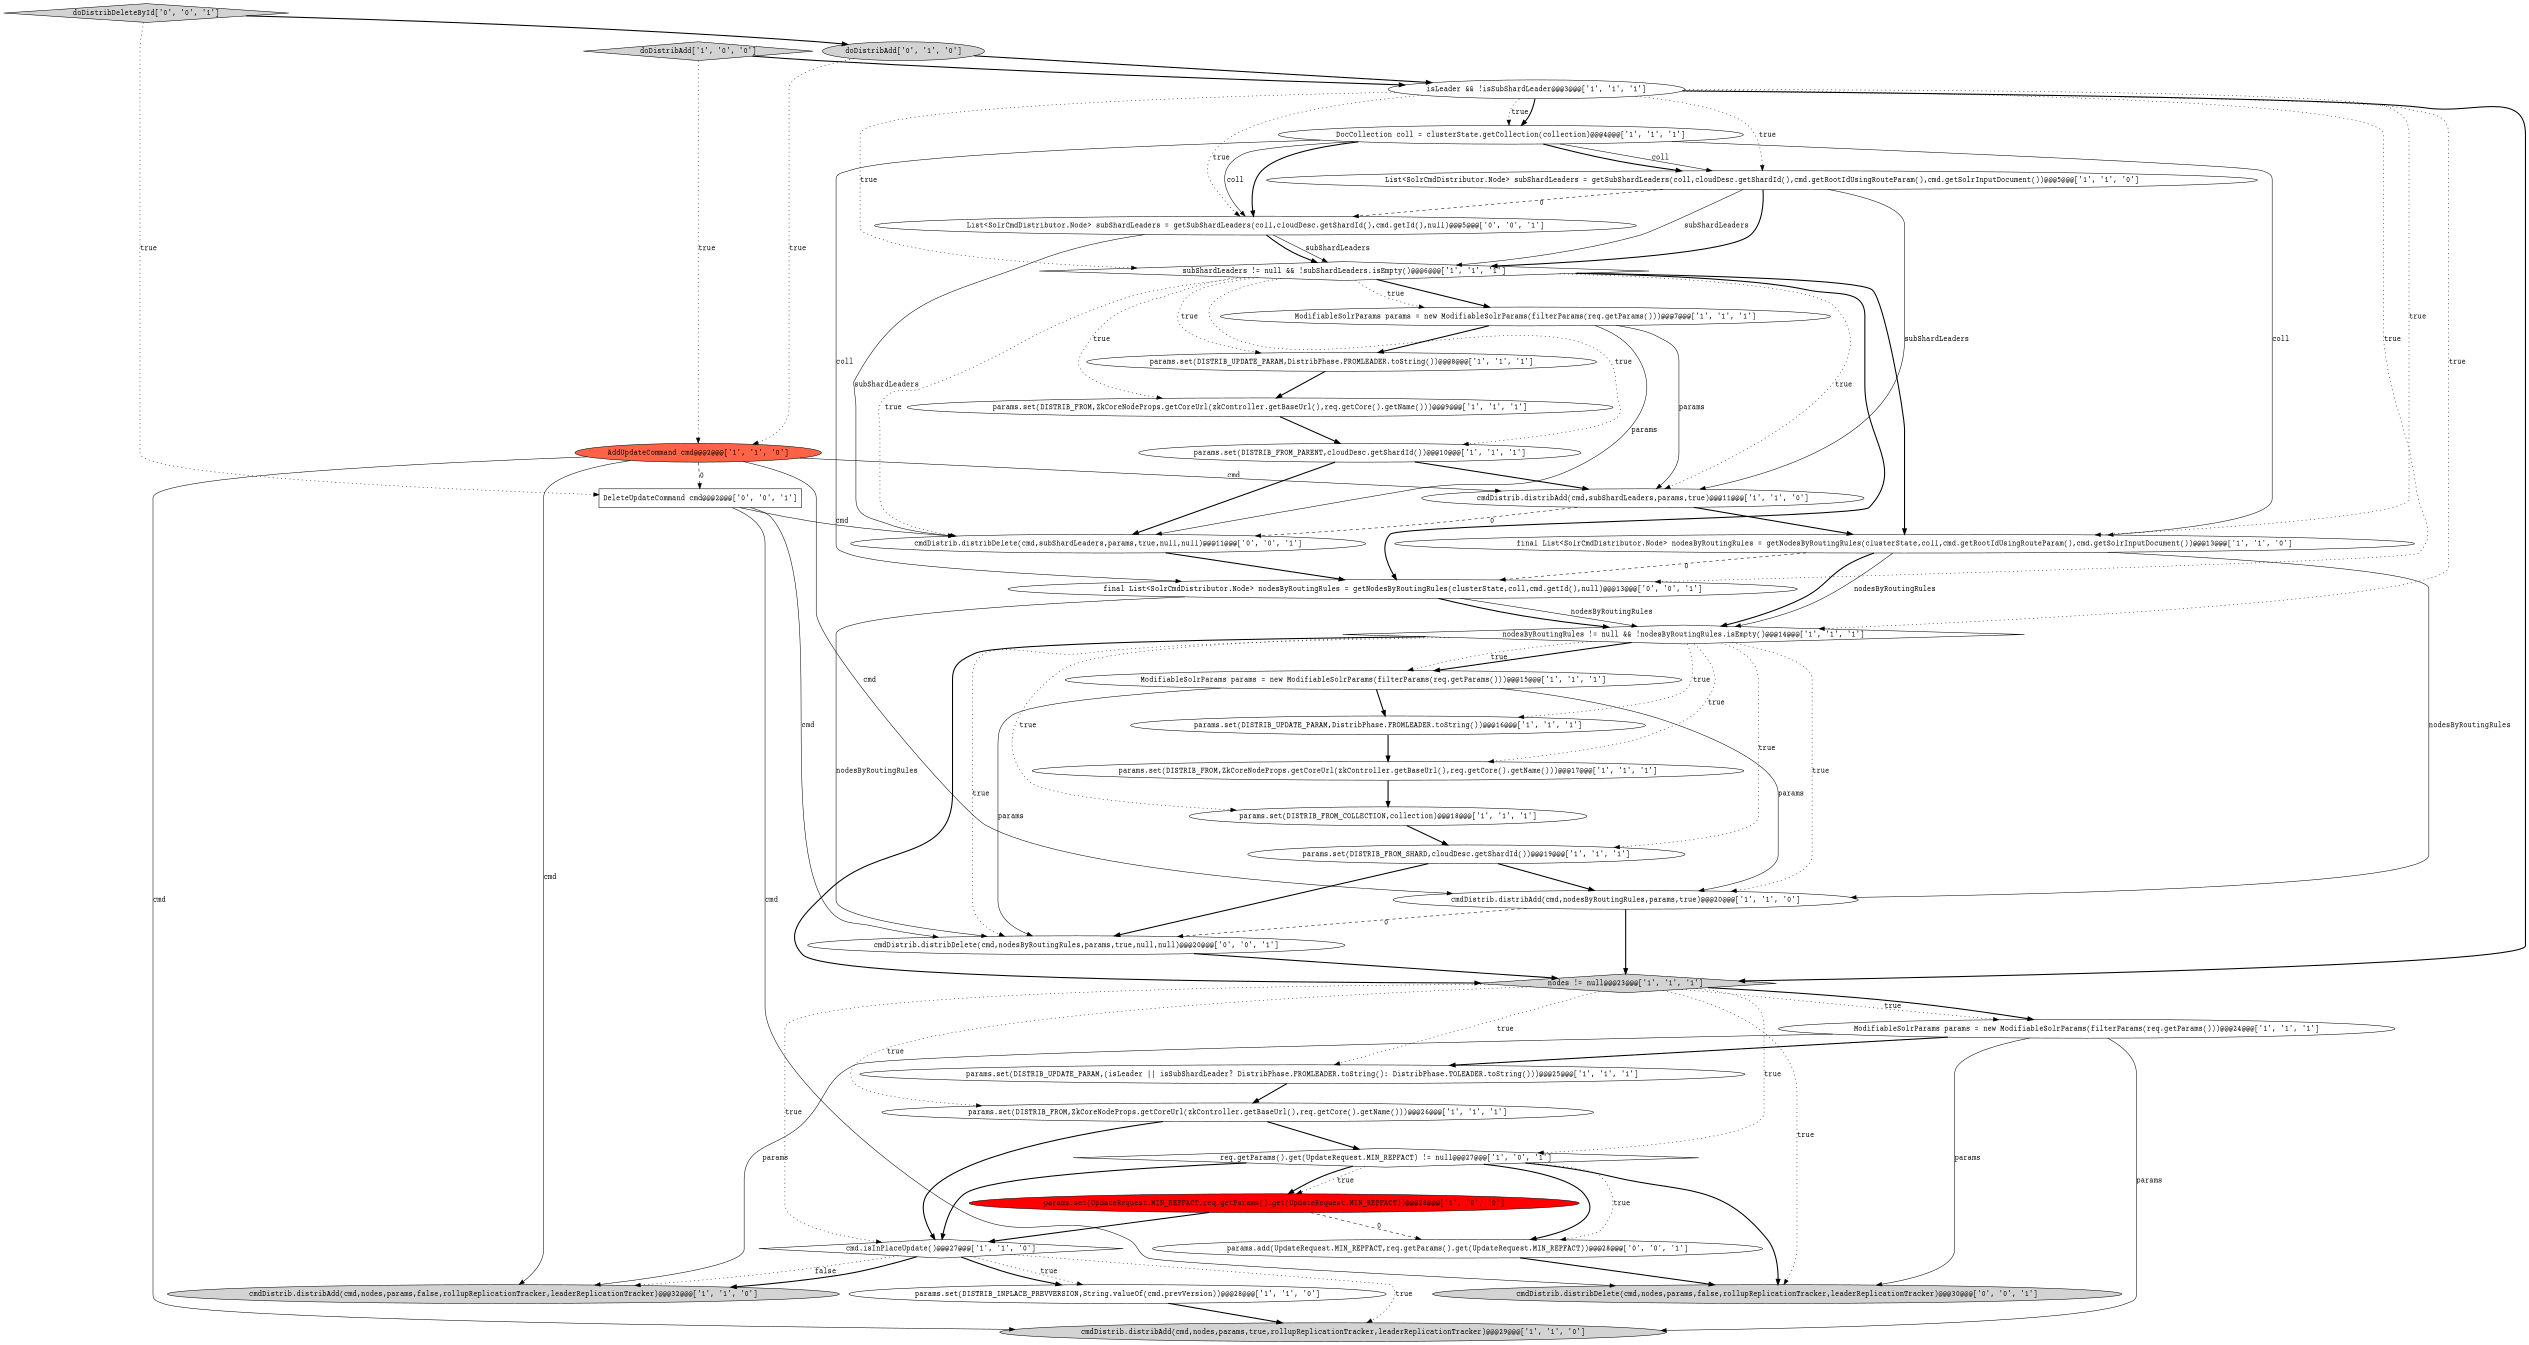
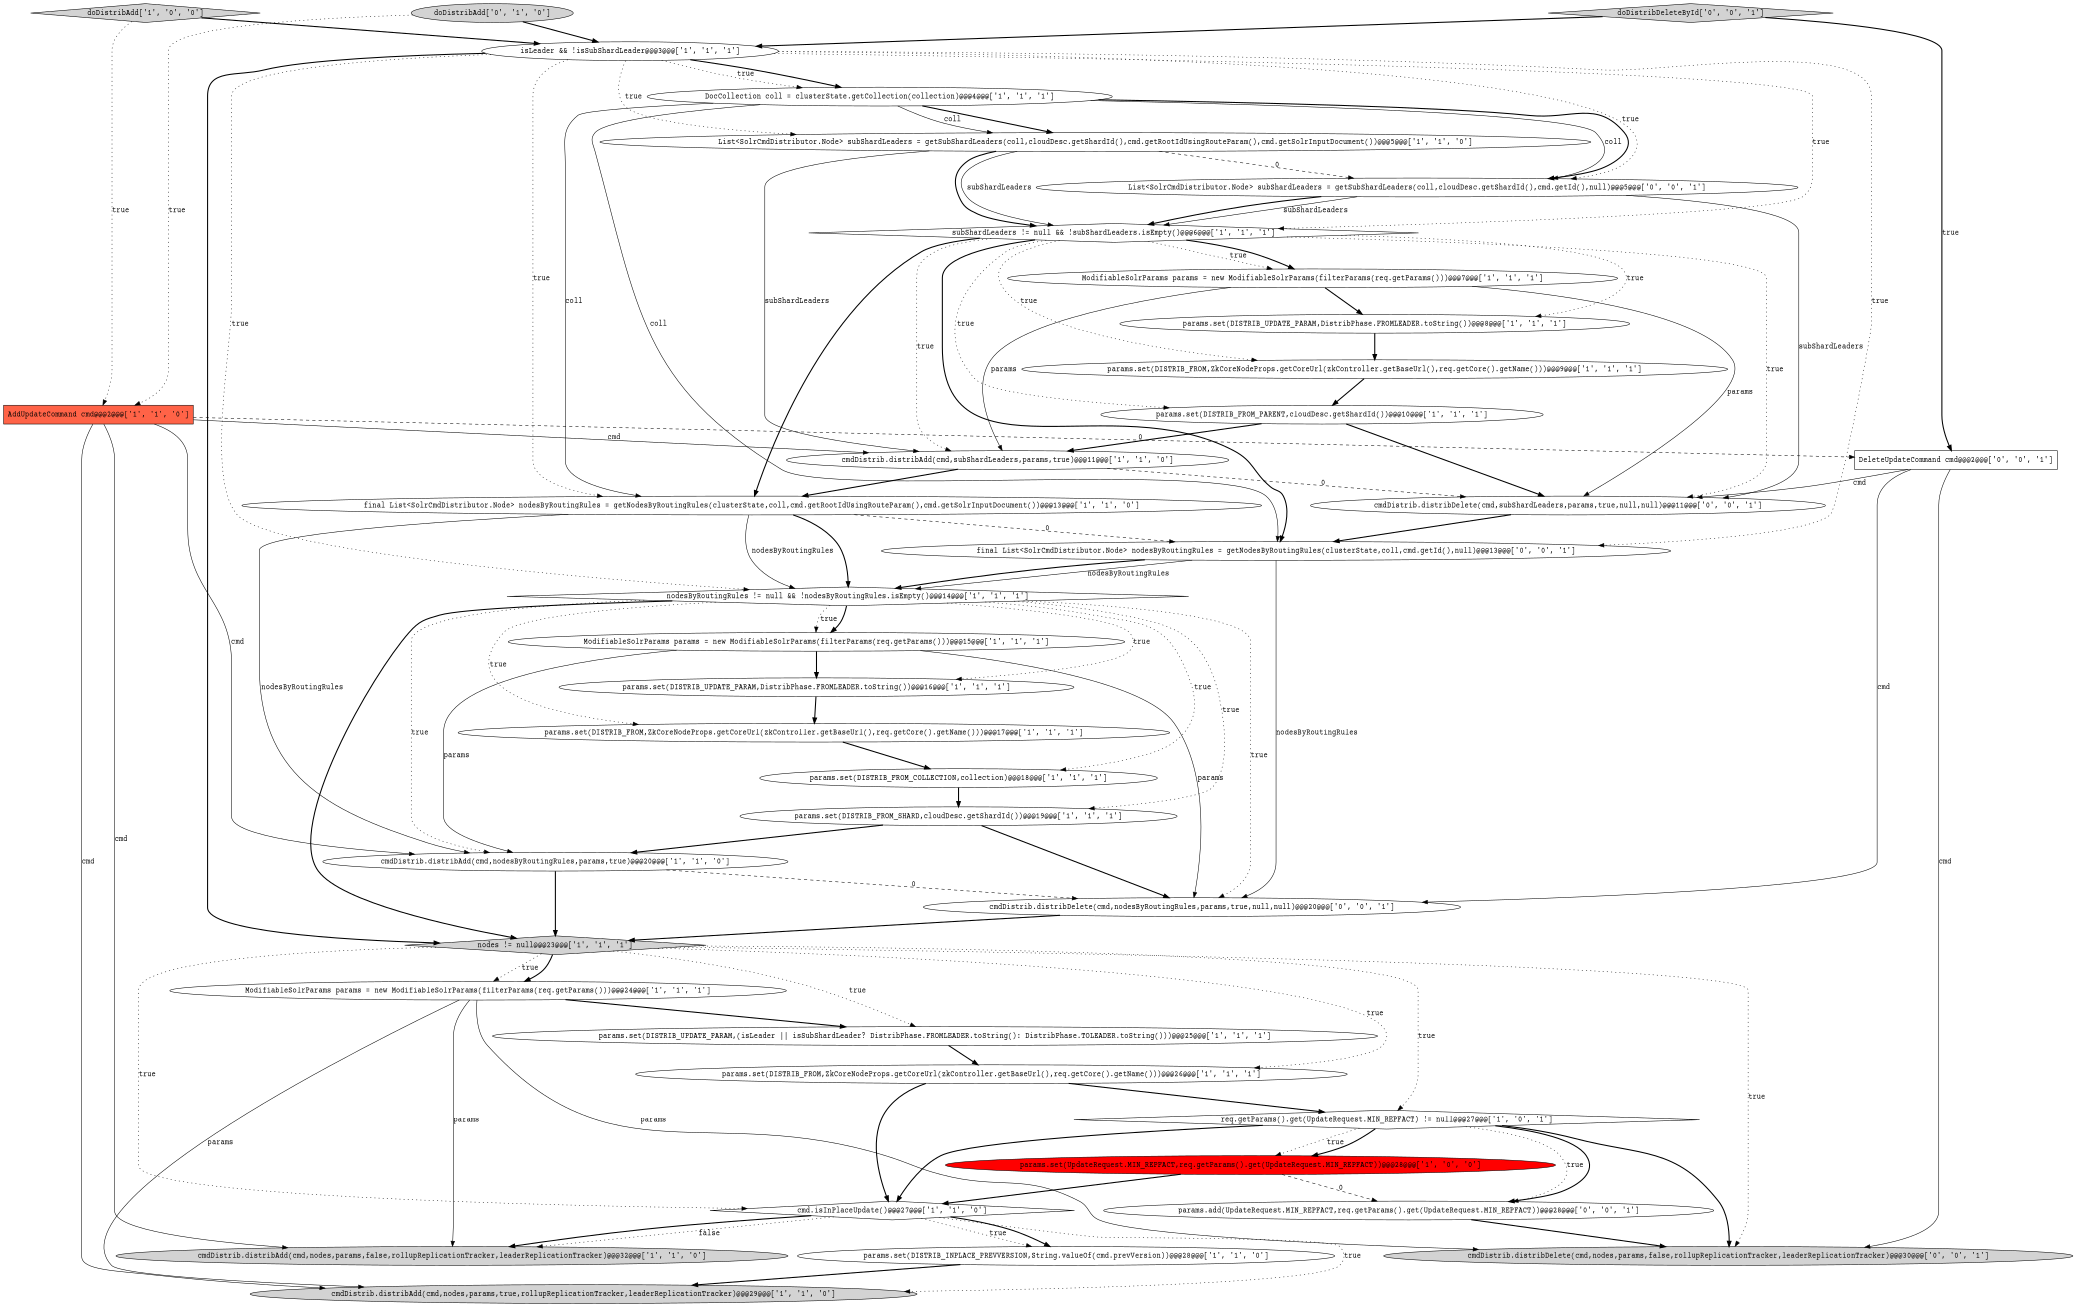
(544, 26) -> (1182, 31)
(698, 453) -> (98, 415)
(151, 460) -> (1942, 157)
